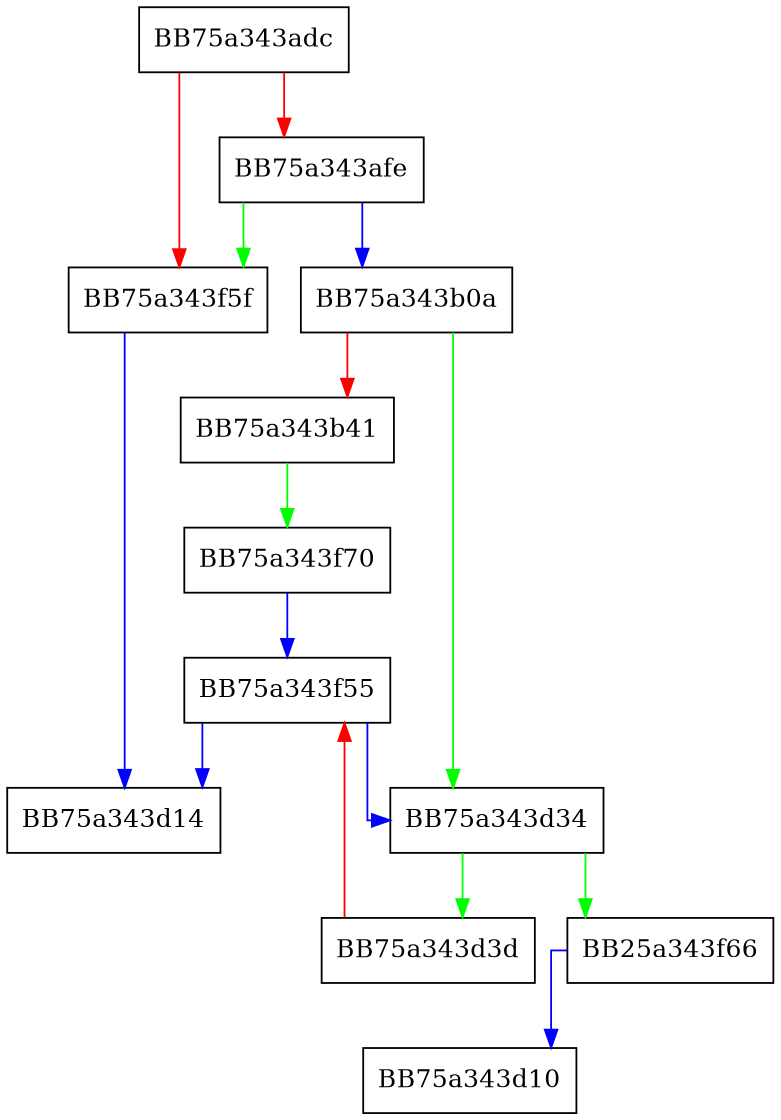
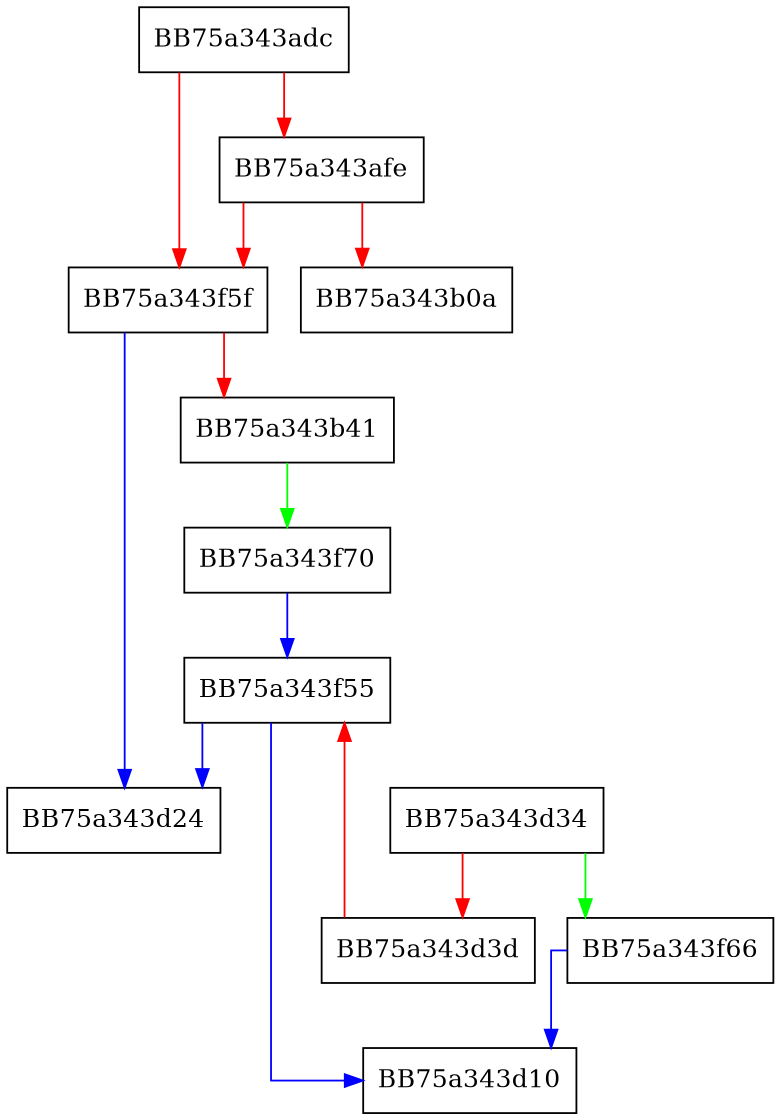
(243, 226) -> (243, 226)
(362, 226) -> (362, 226)
(347, 356) -> (224, 356)
(453, 551) -> none
(367, 774) -> (271, 939)
(114, 820) -> (114, 820)
(463, 876) -> (463, 876)
(670, 950) -> (670, 950)
